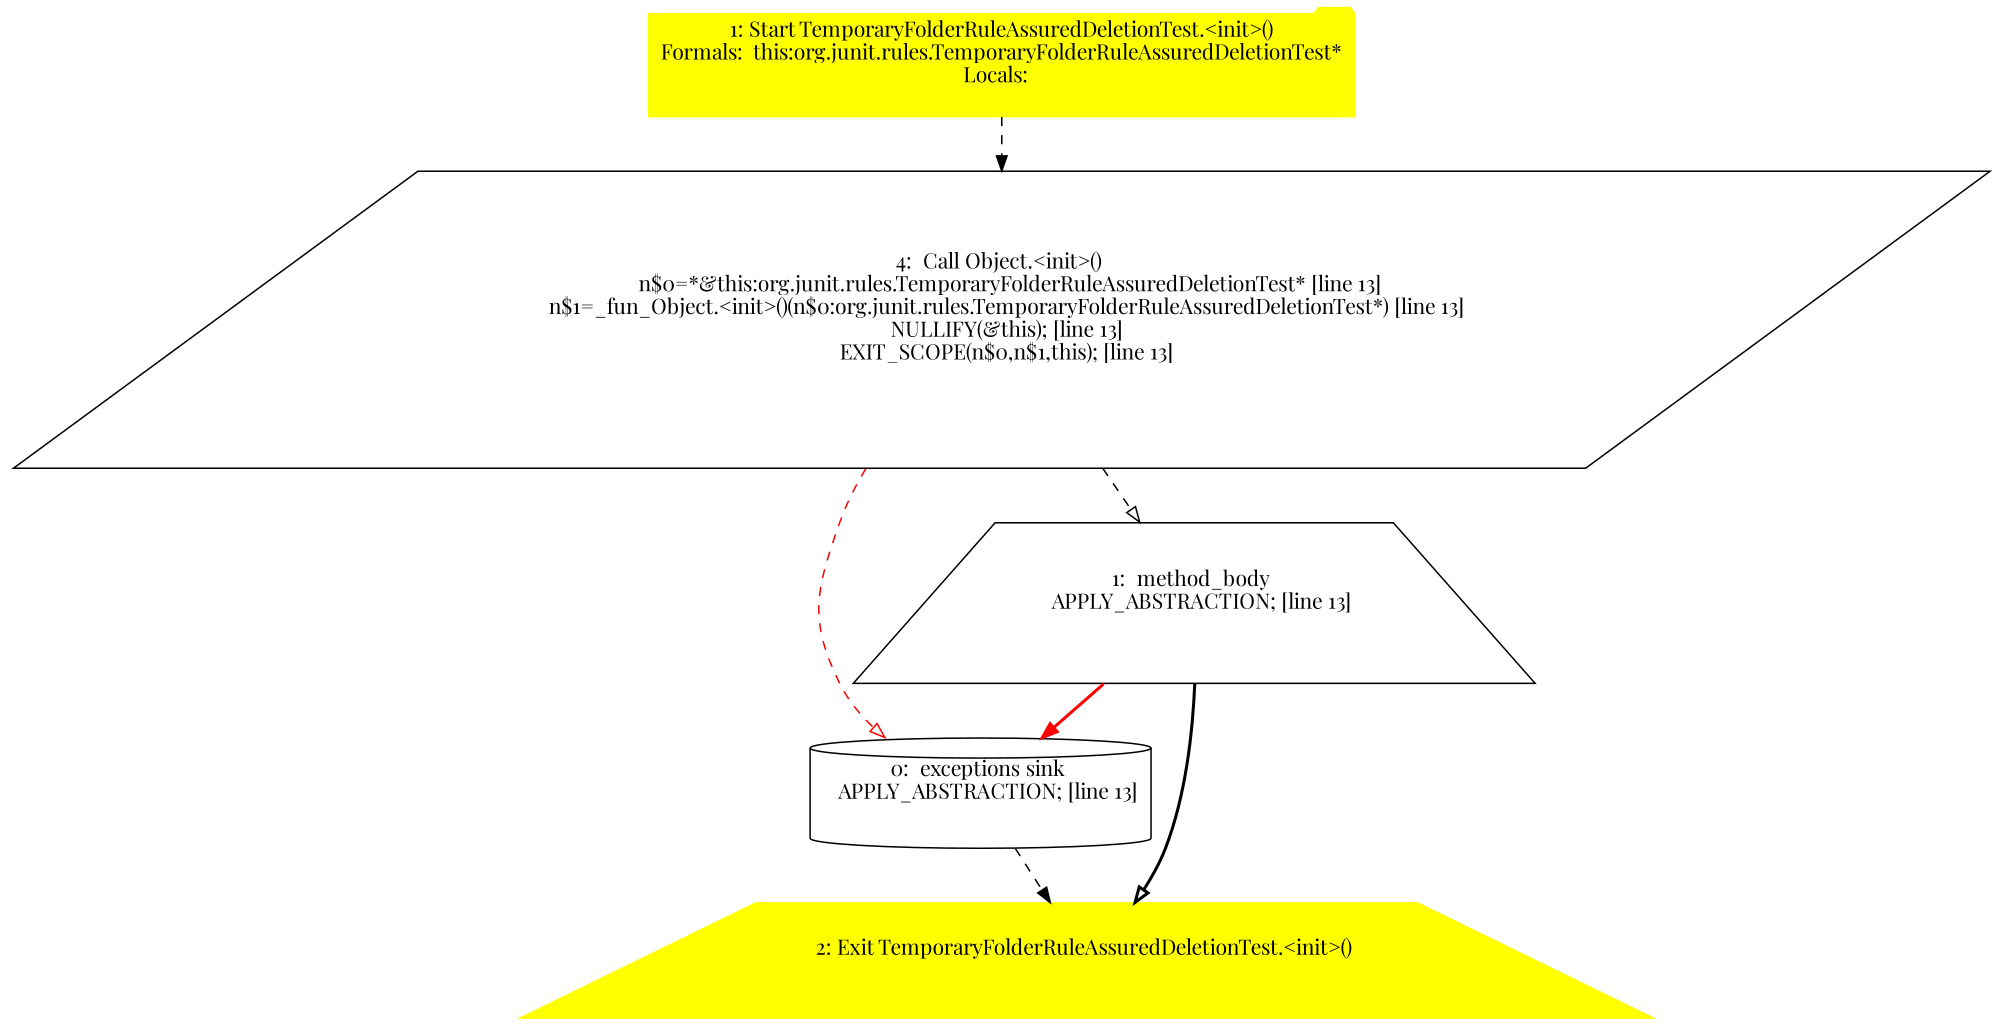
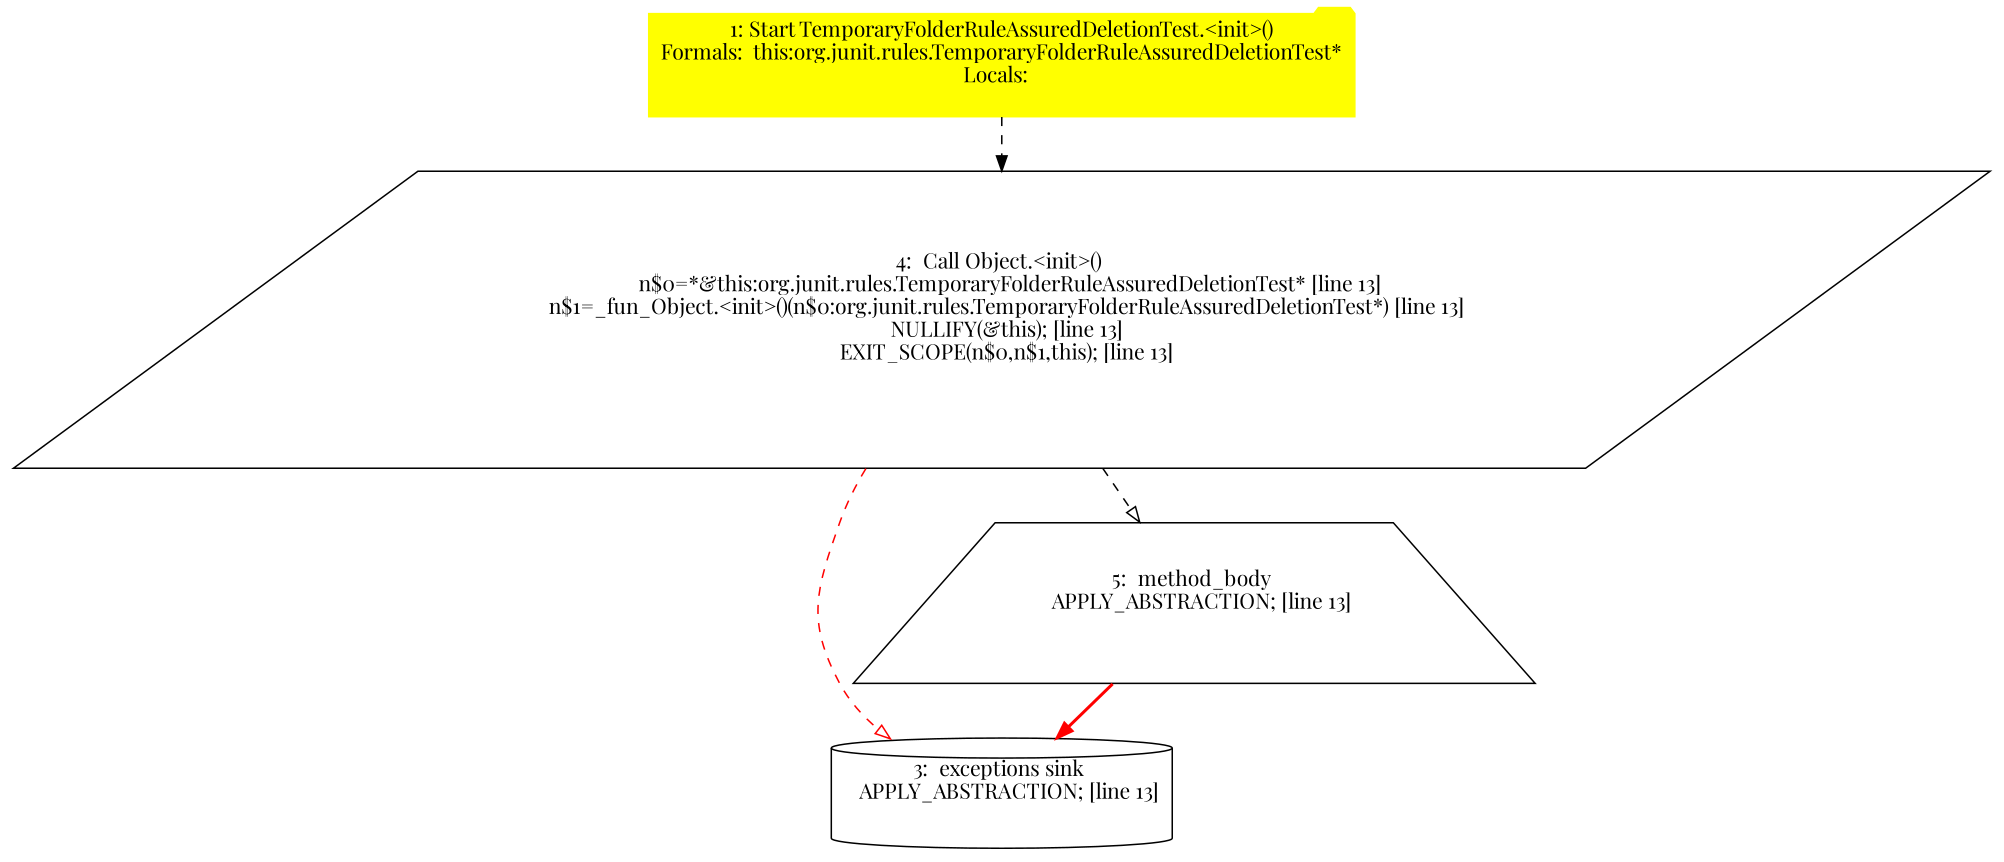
(1194, 603) -> (1194, 603)
(981, 793) -> (1002, 793)
(1087, 961) -> none
